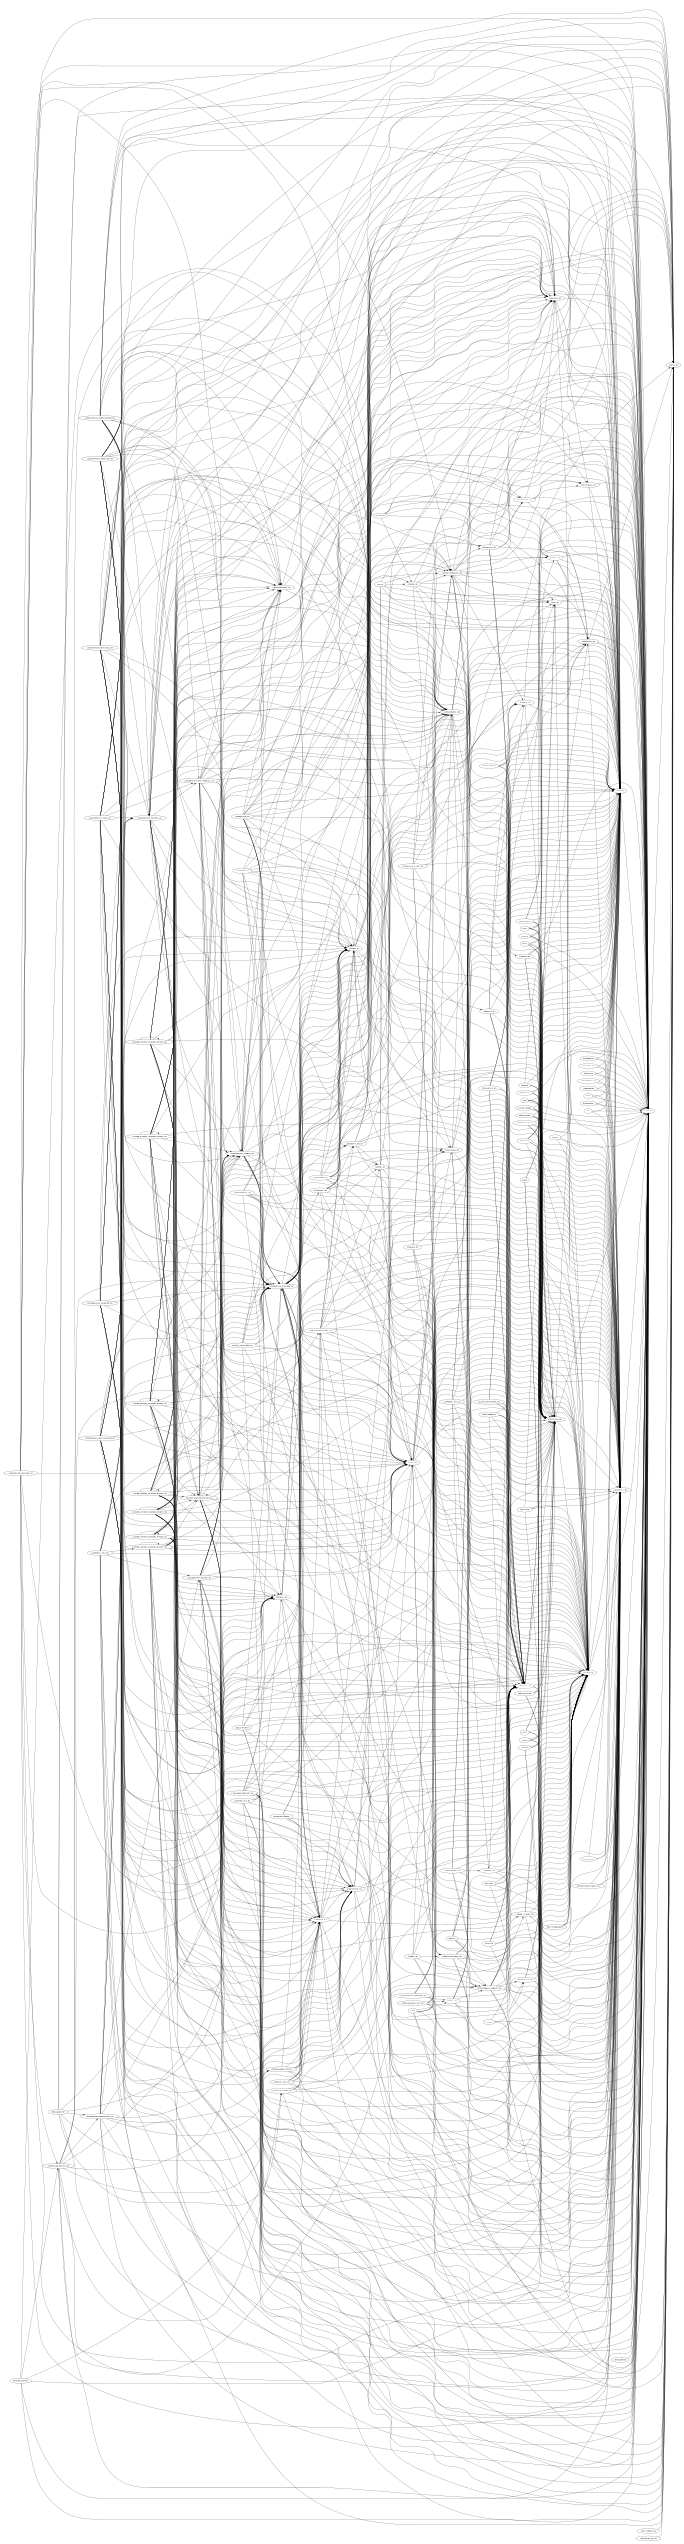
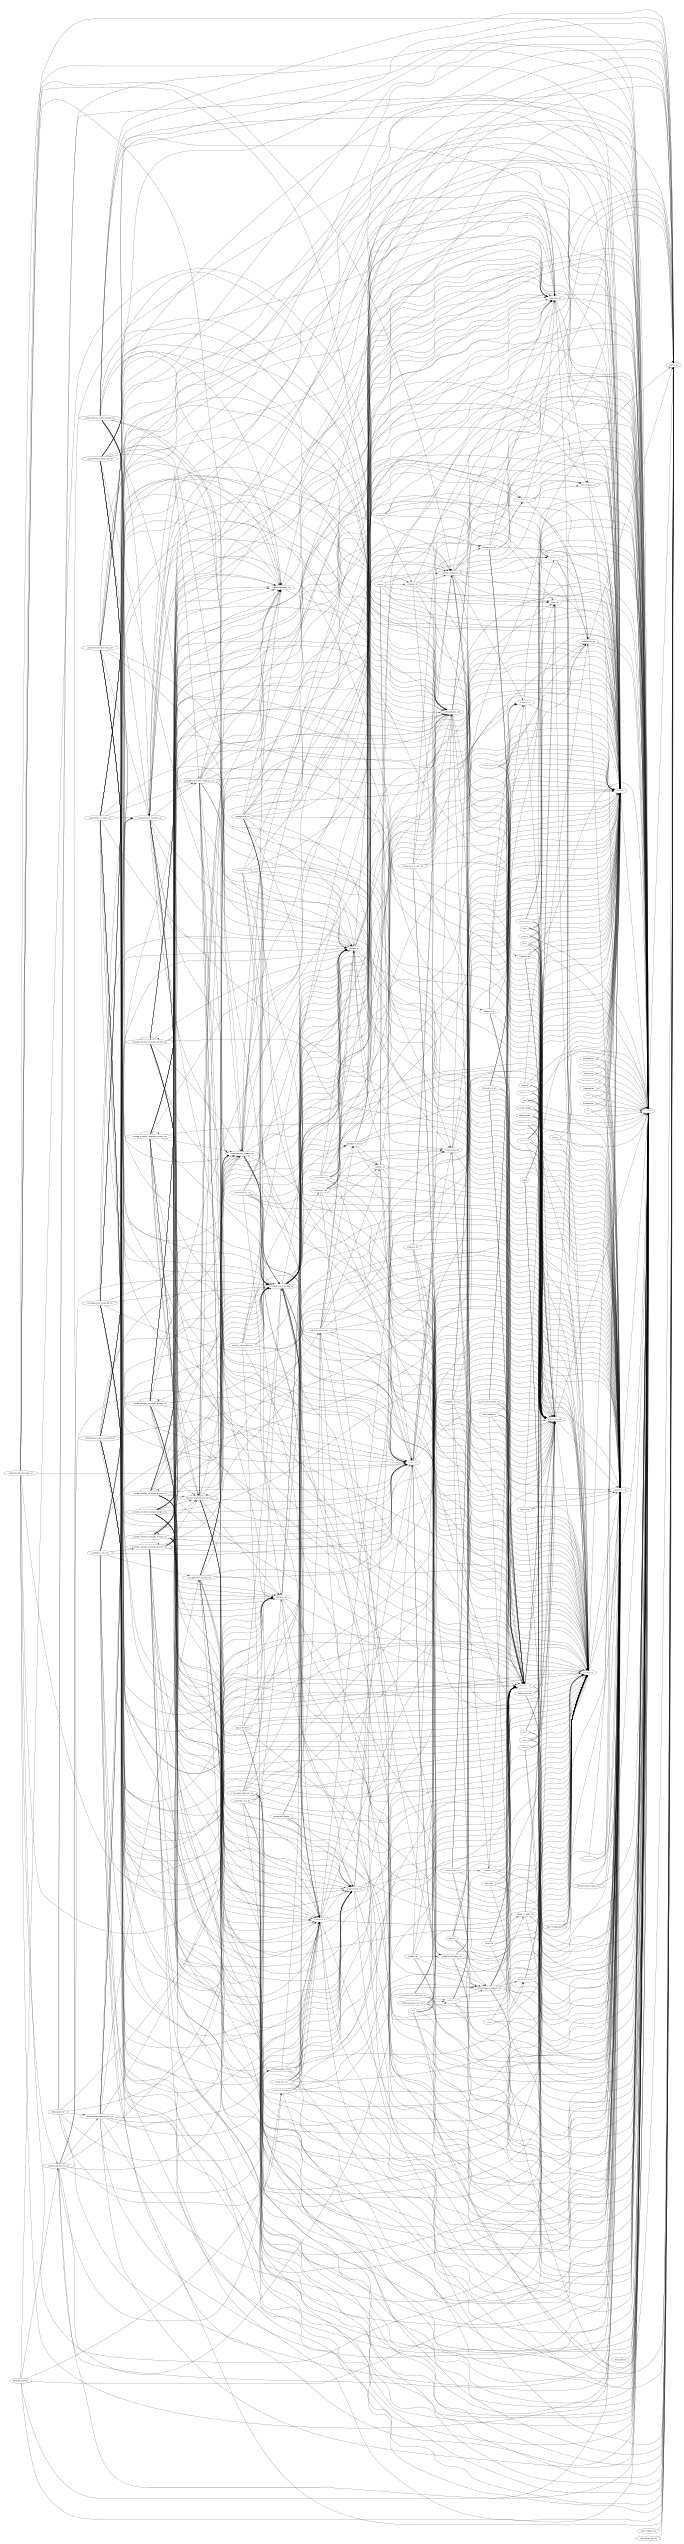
(282, 2082) -> (282, 2082)
